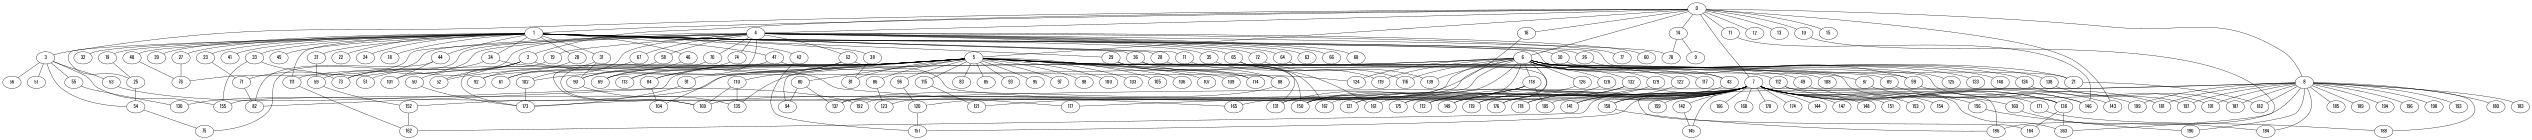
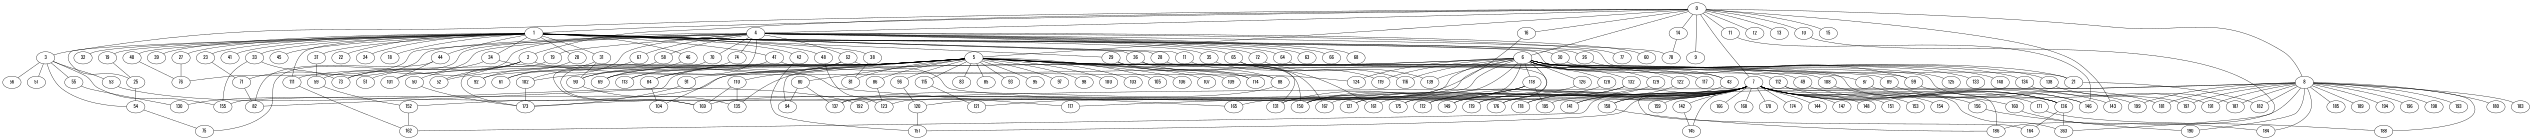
(1687, 46) -> (1696, 33)
none -> (823, 58)
none -> (1946, 94)
